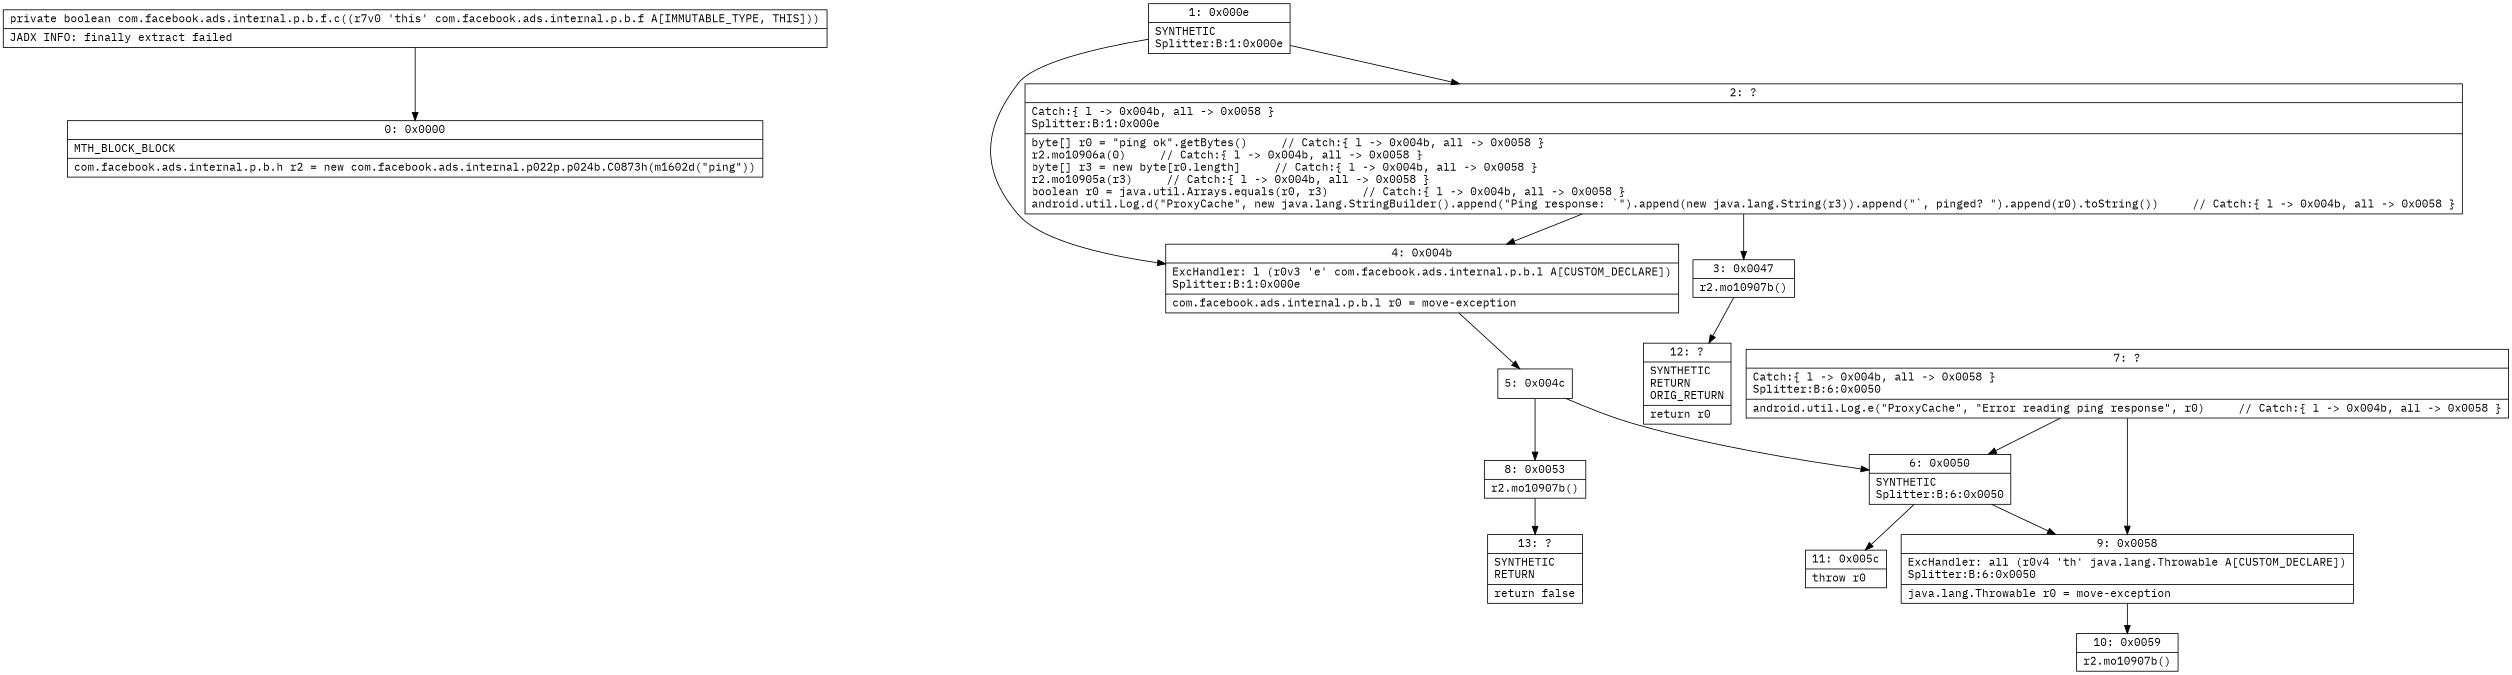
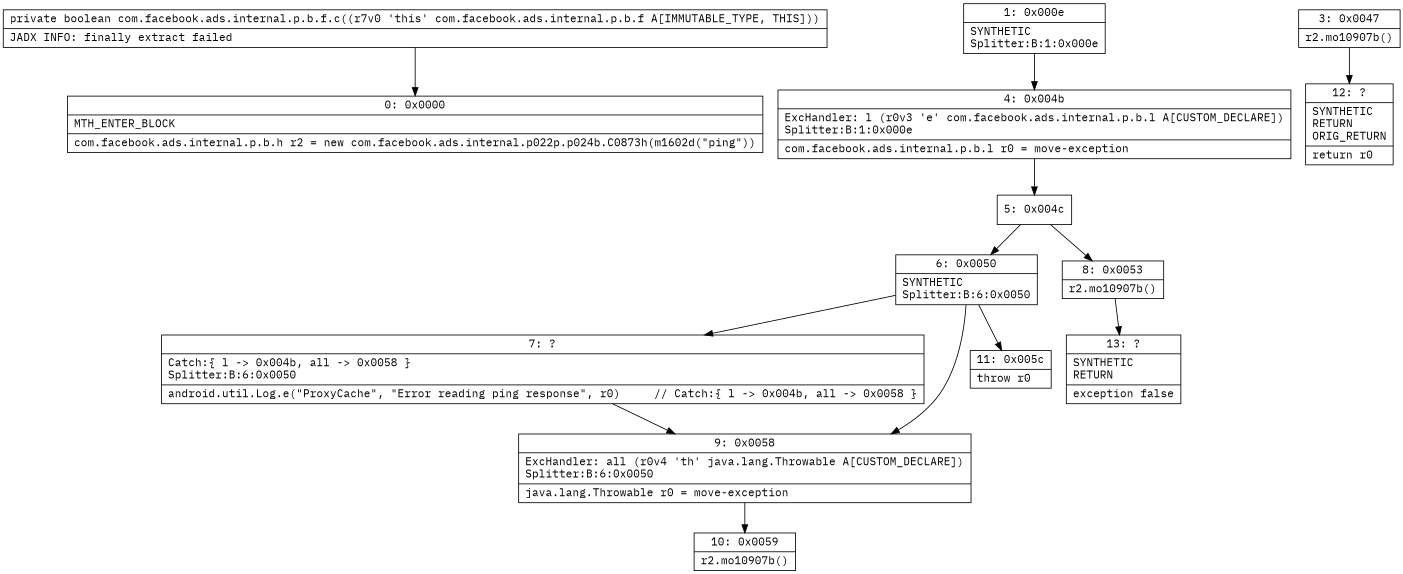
(125, 148) -> (125, 124)
(1744, 149) -> none
(2028, 434) -> (804, 314)
(1535, 593) -> (1124, 394)
